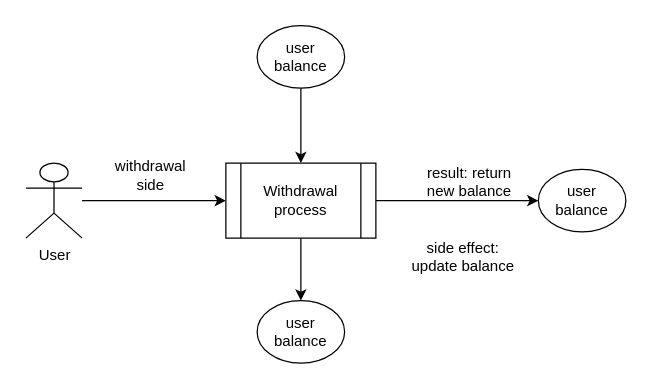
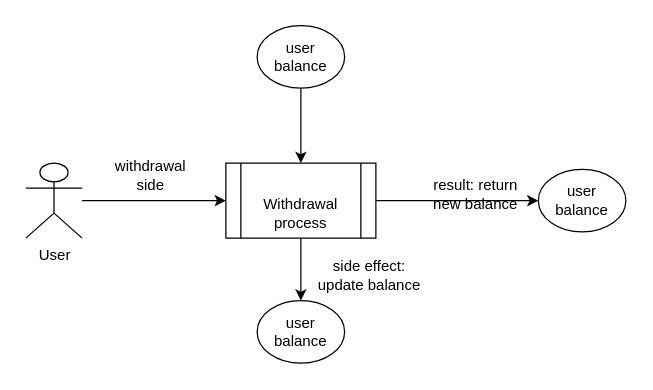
(469, 182) -> (476, 194)
(301, 201) -> (301, 213)
(463, 257) -> (369, 276)
